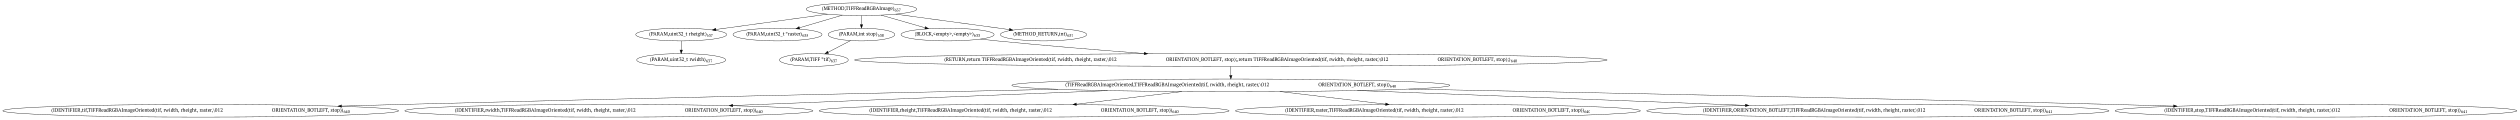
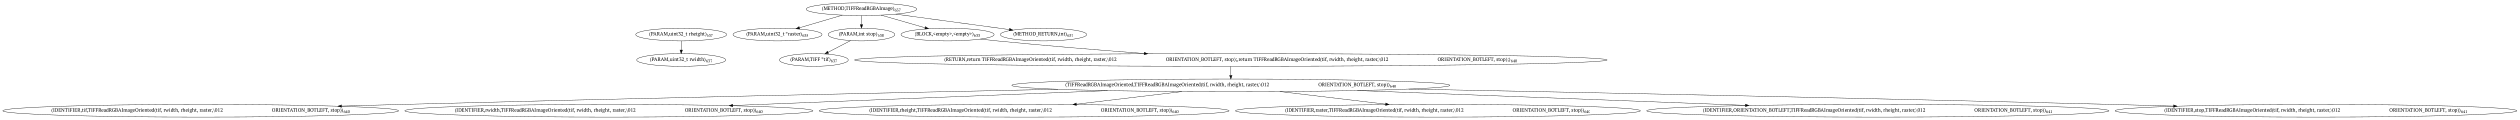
(772, 22) -> none
